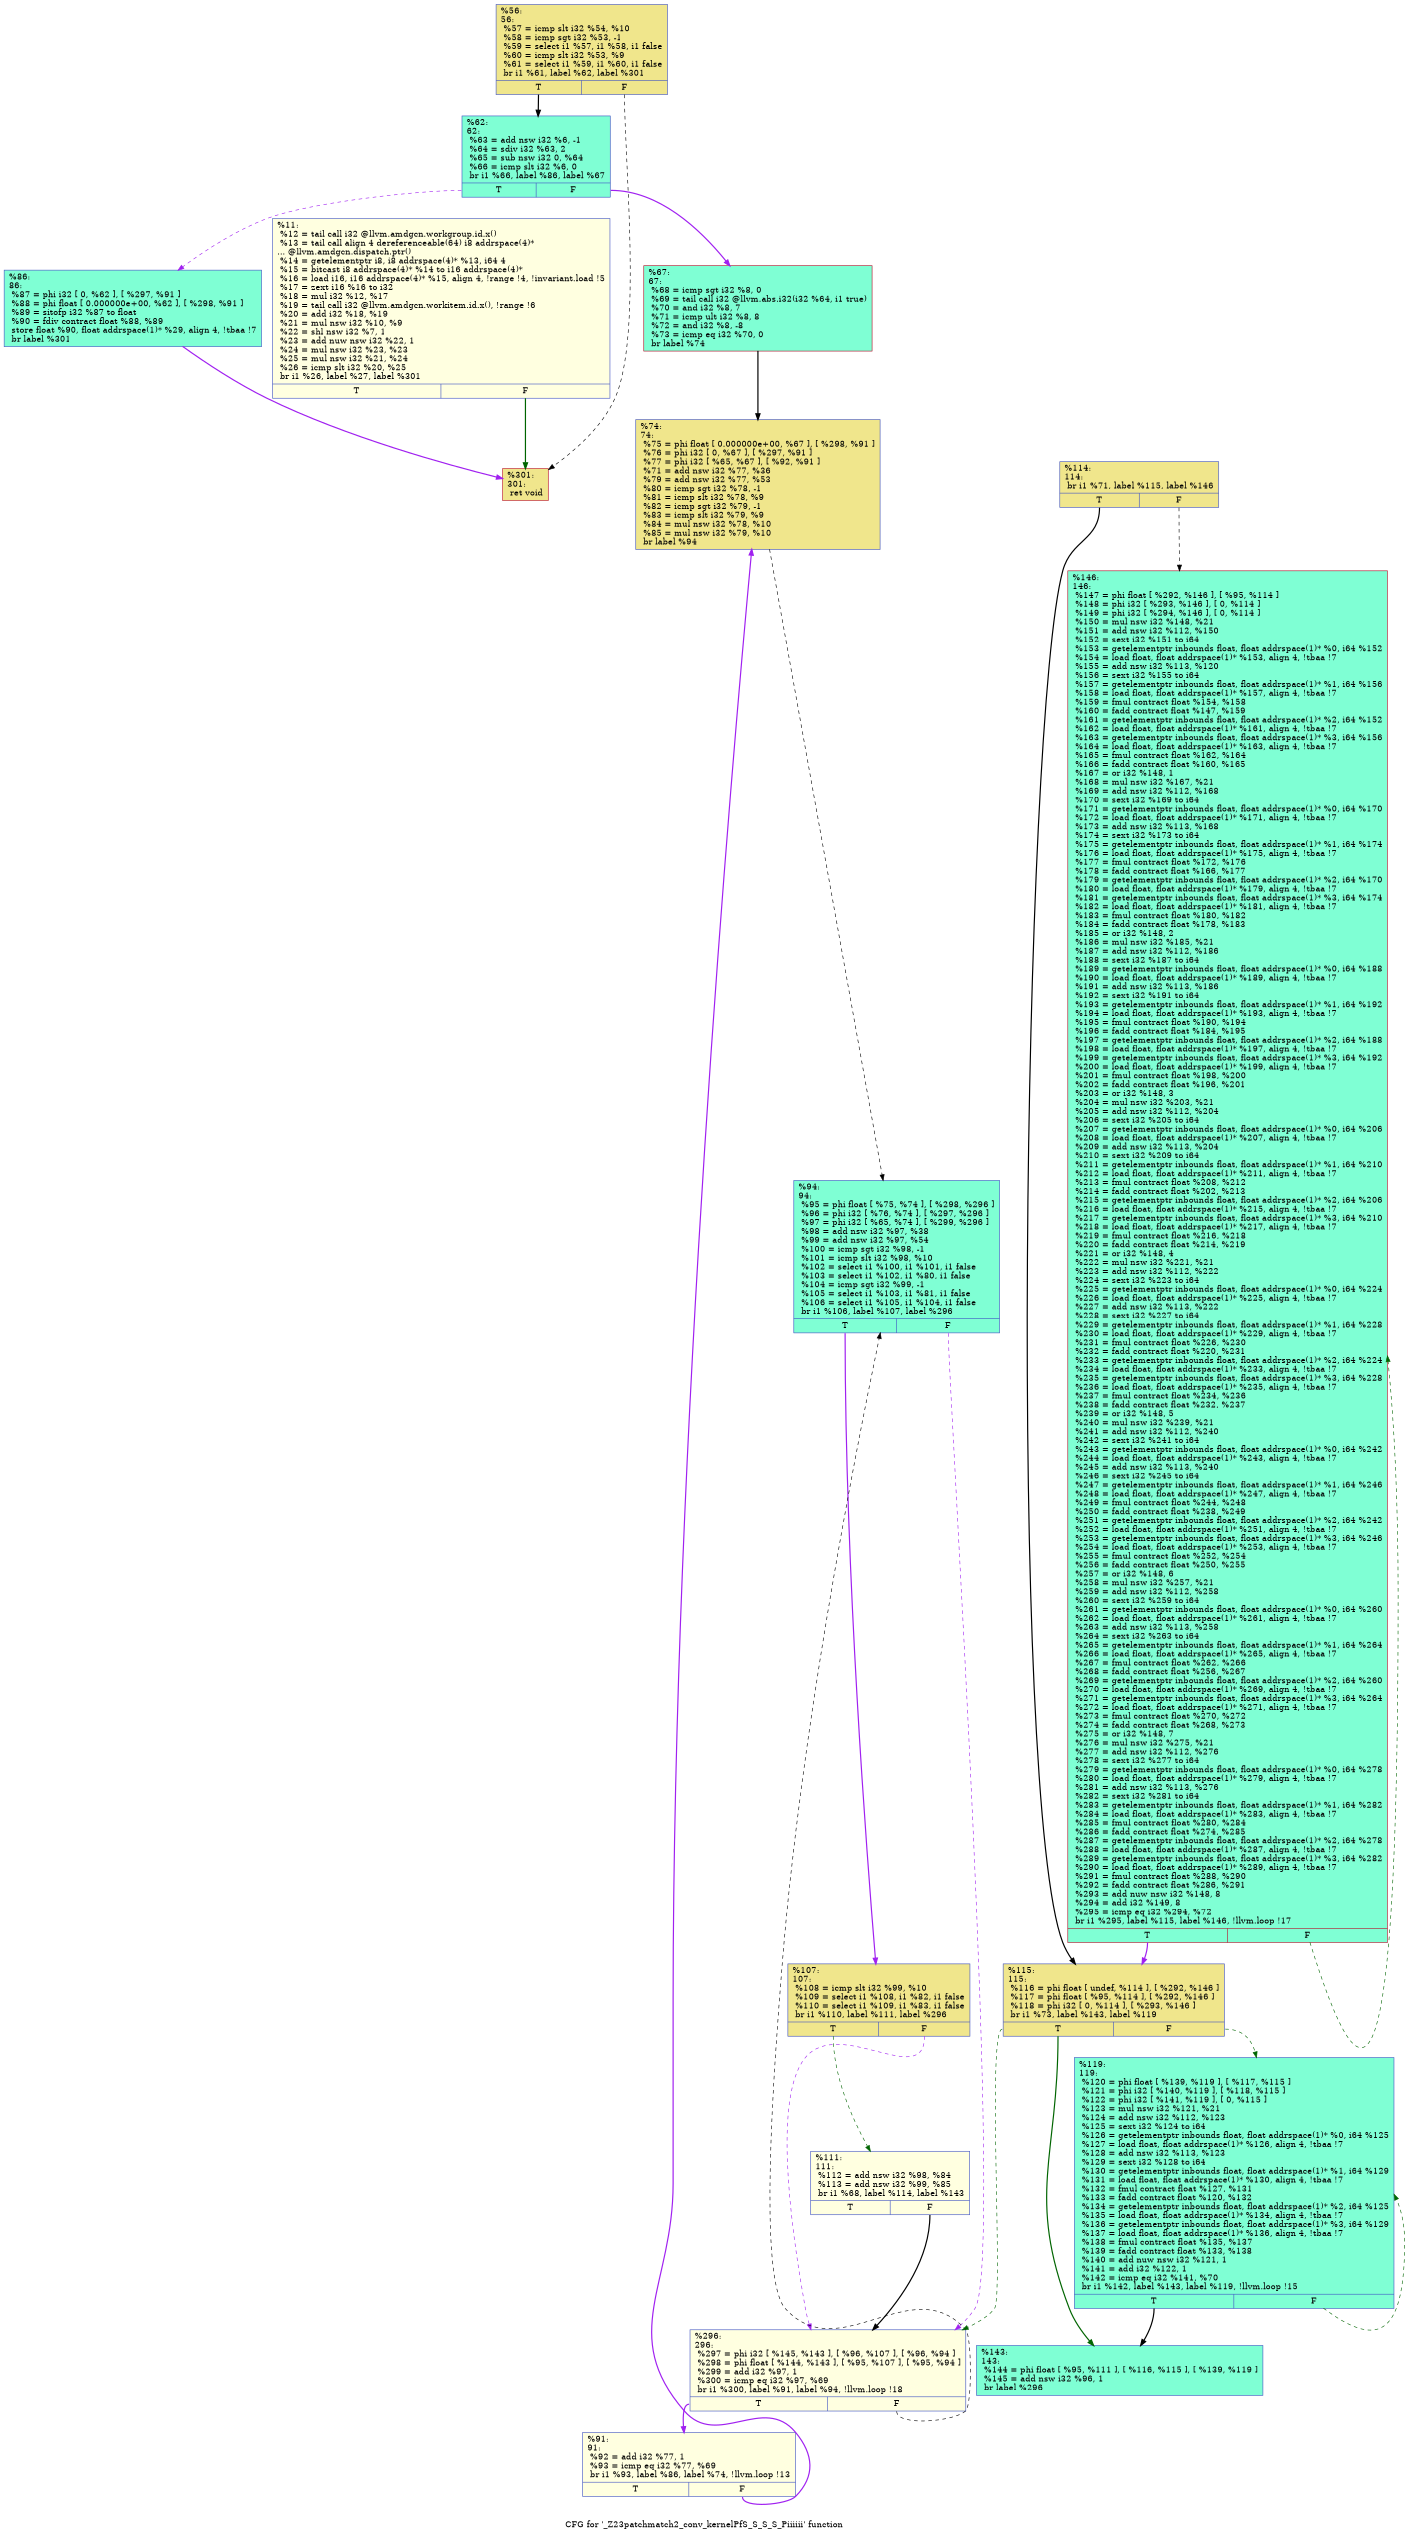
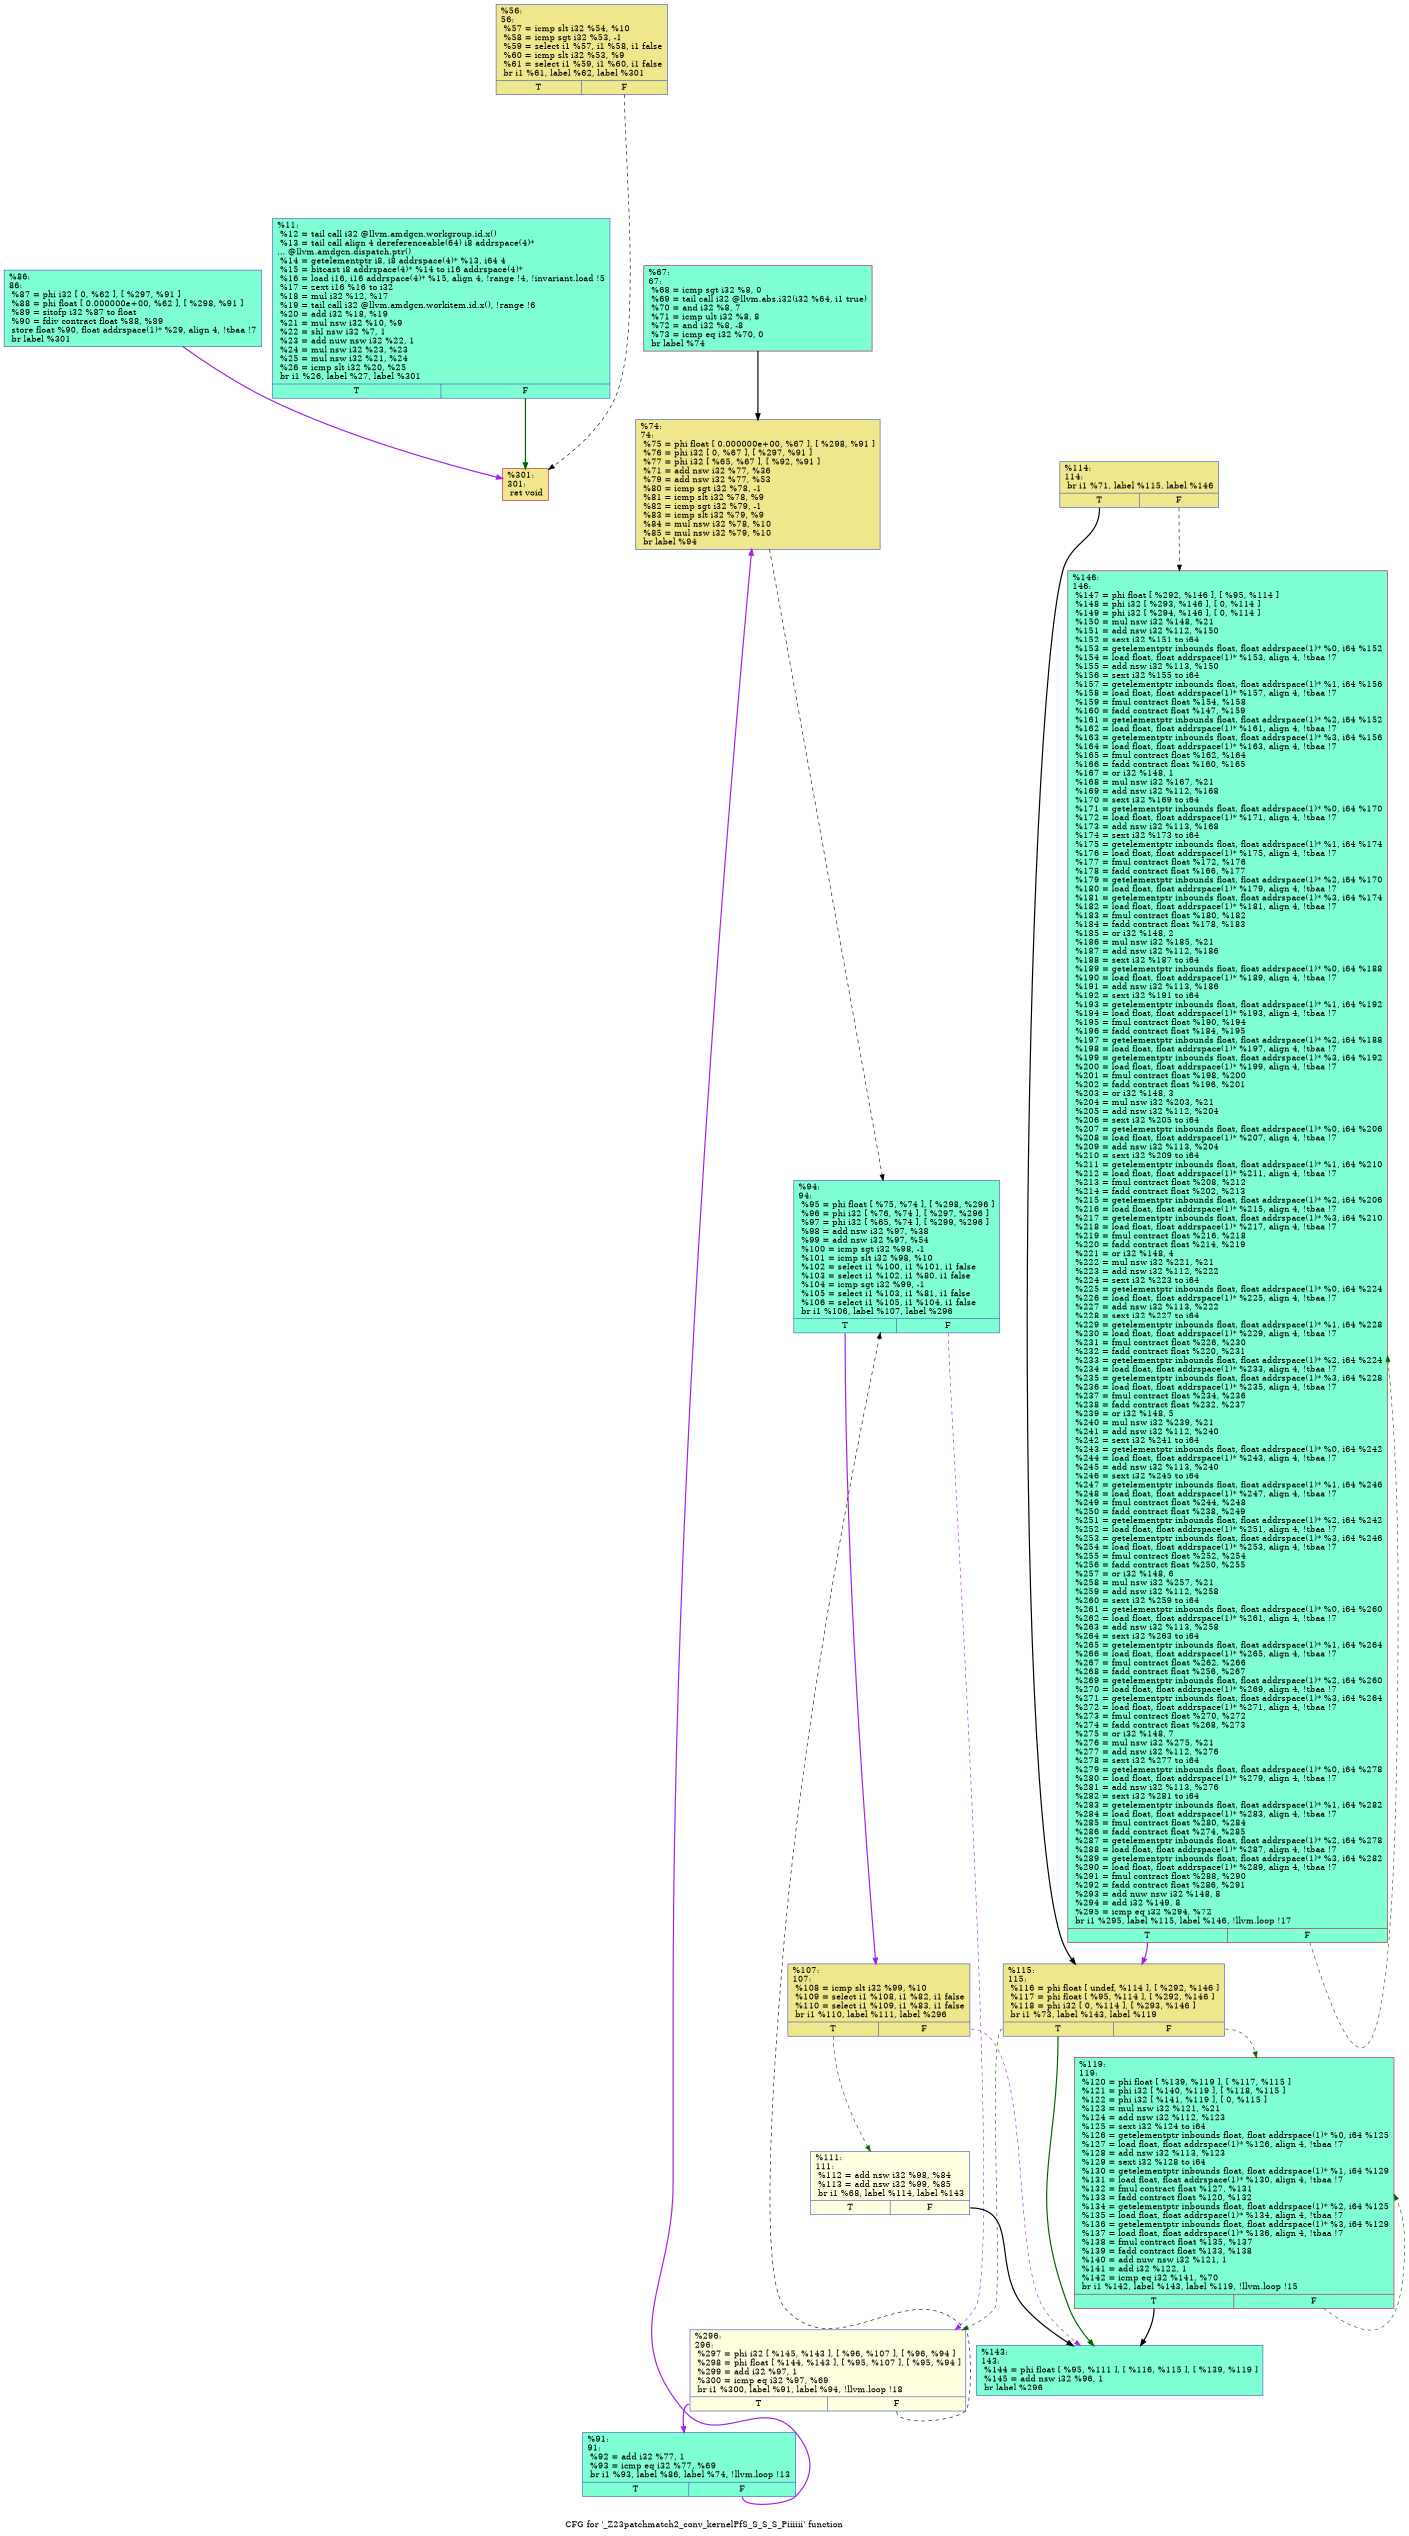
(536, 157) -> none
(441, 308) -> (441, 308)
(1146, 667) -> (1146, 667)
(788, 2122) -> (1021, 2185)
(1234, 2183) -> (1234, 2183)
(913, 2275) -> (1010, 2278)
(689, 2464) -> (689, 2464)
